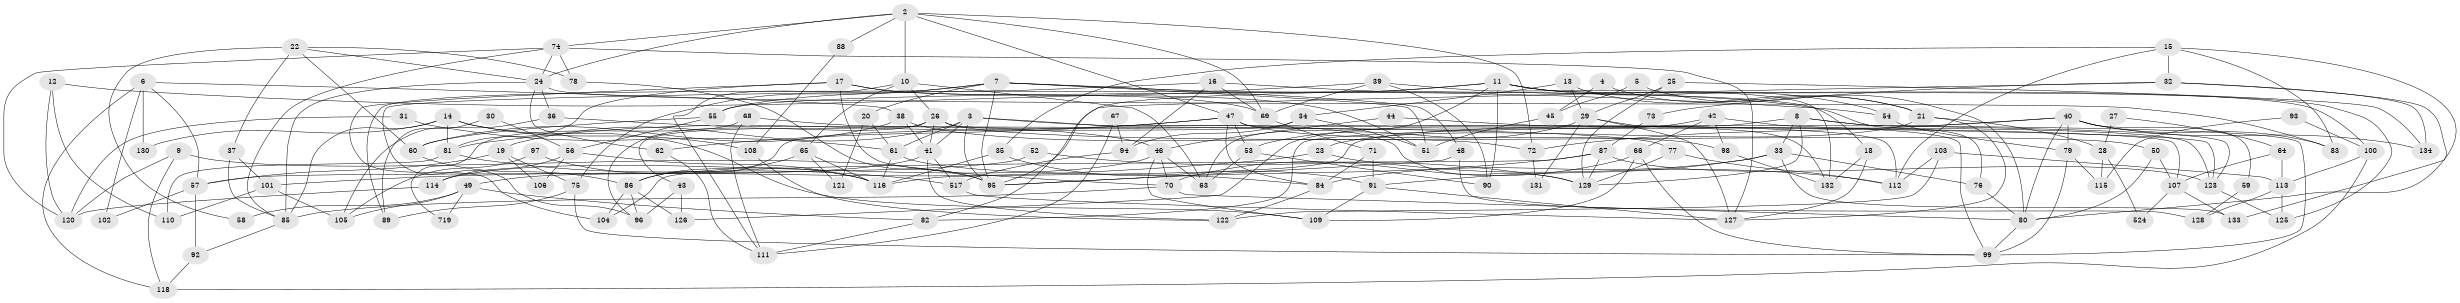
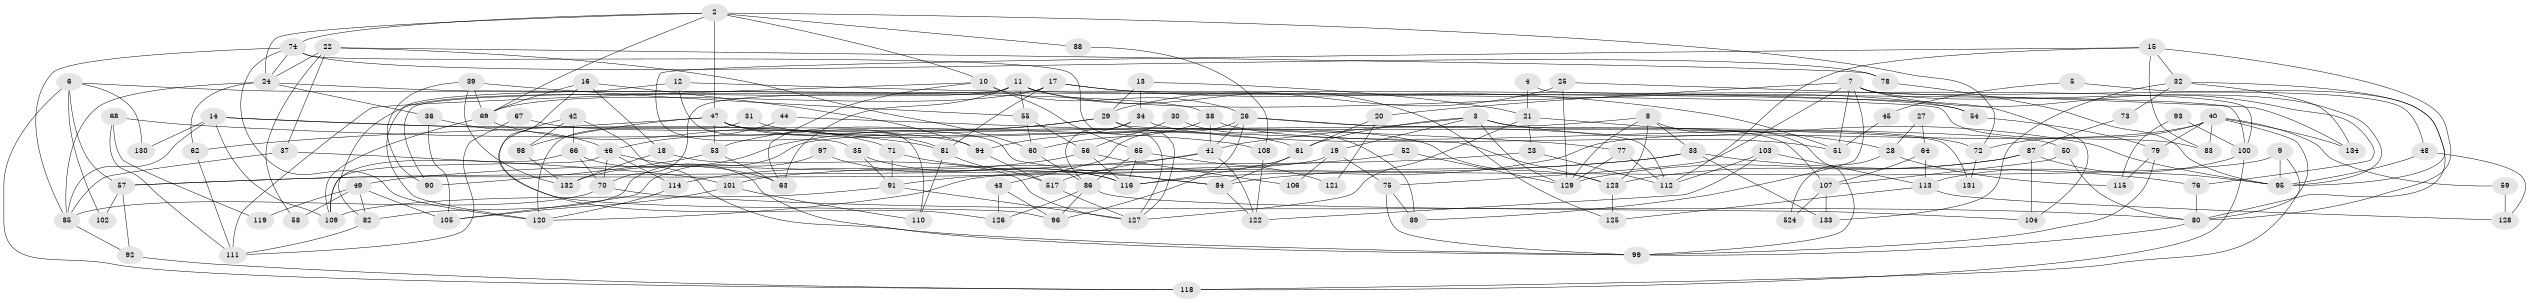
(1576, 99) -> (1911, 92)
none -> (381, 148)
(445, 221) -> (260, 221)
